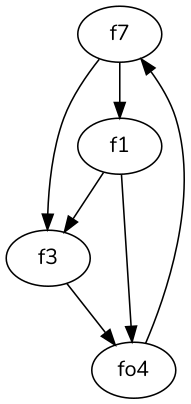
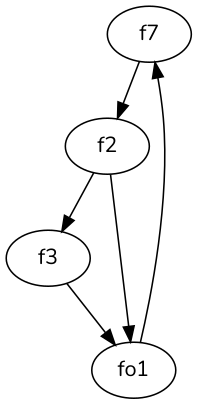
(59, 132) -> none
(120, 146) -> (107, 146)
(134, 370) -> (134, 370)
